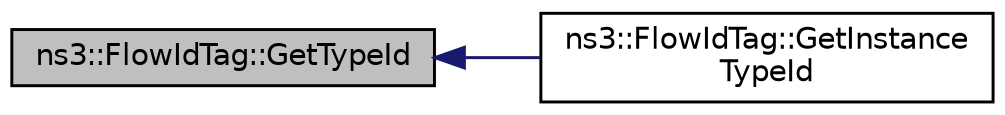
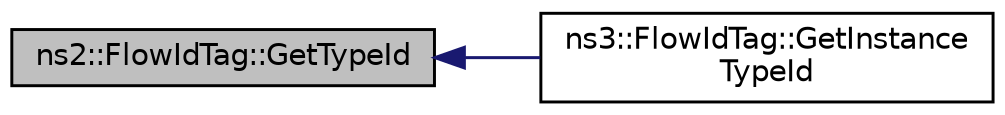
(223, 58) -> (223, 58)
